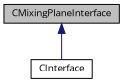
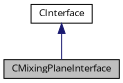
(62, 47) -> (62, 47)
